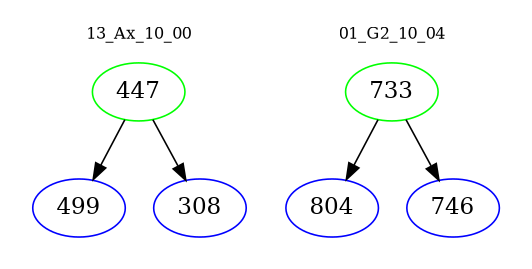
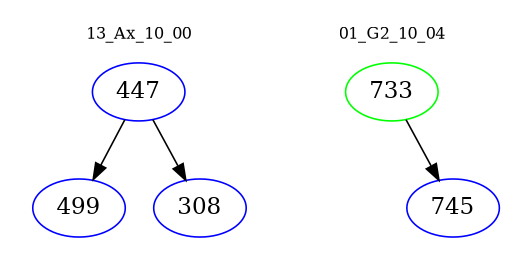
(139, 92) -> (139, 92)
(332, 208) -> none
(453, 208) -> (453, 208)
